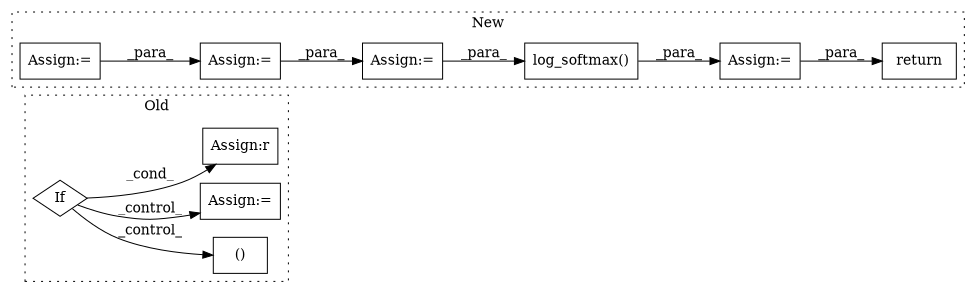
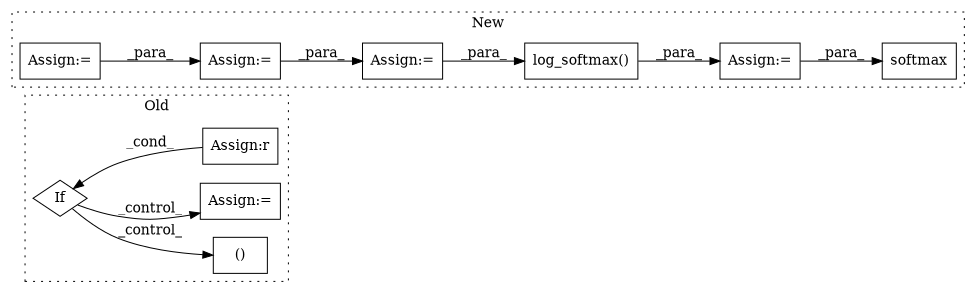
(919, 61) -> (919, 61)
(149, 191) -> (140, 157)
